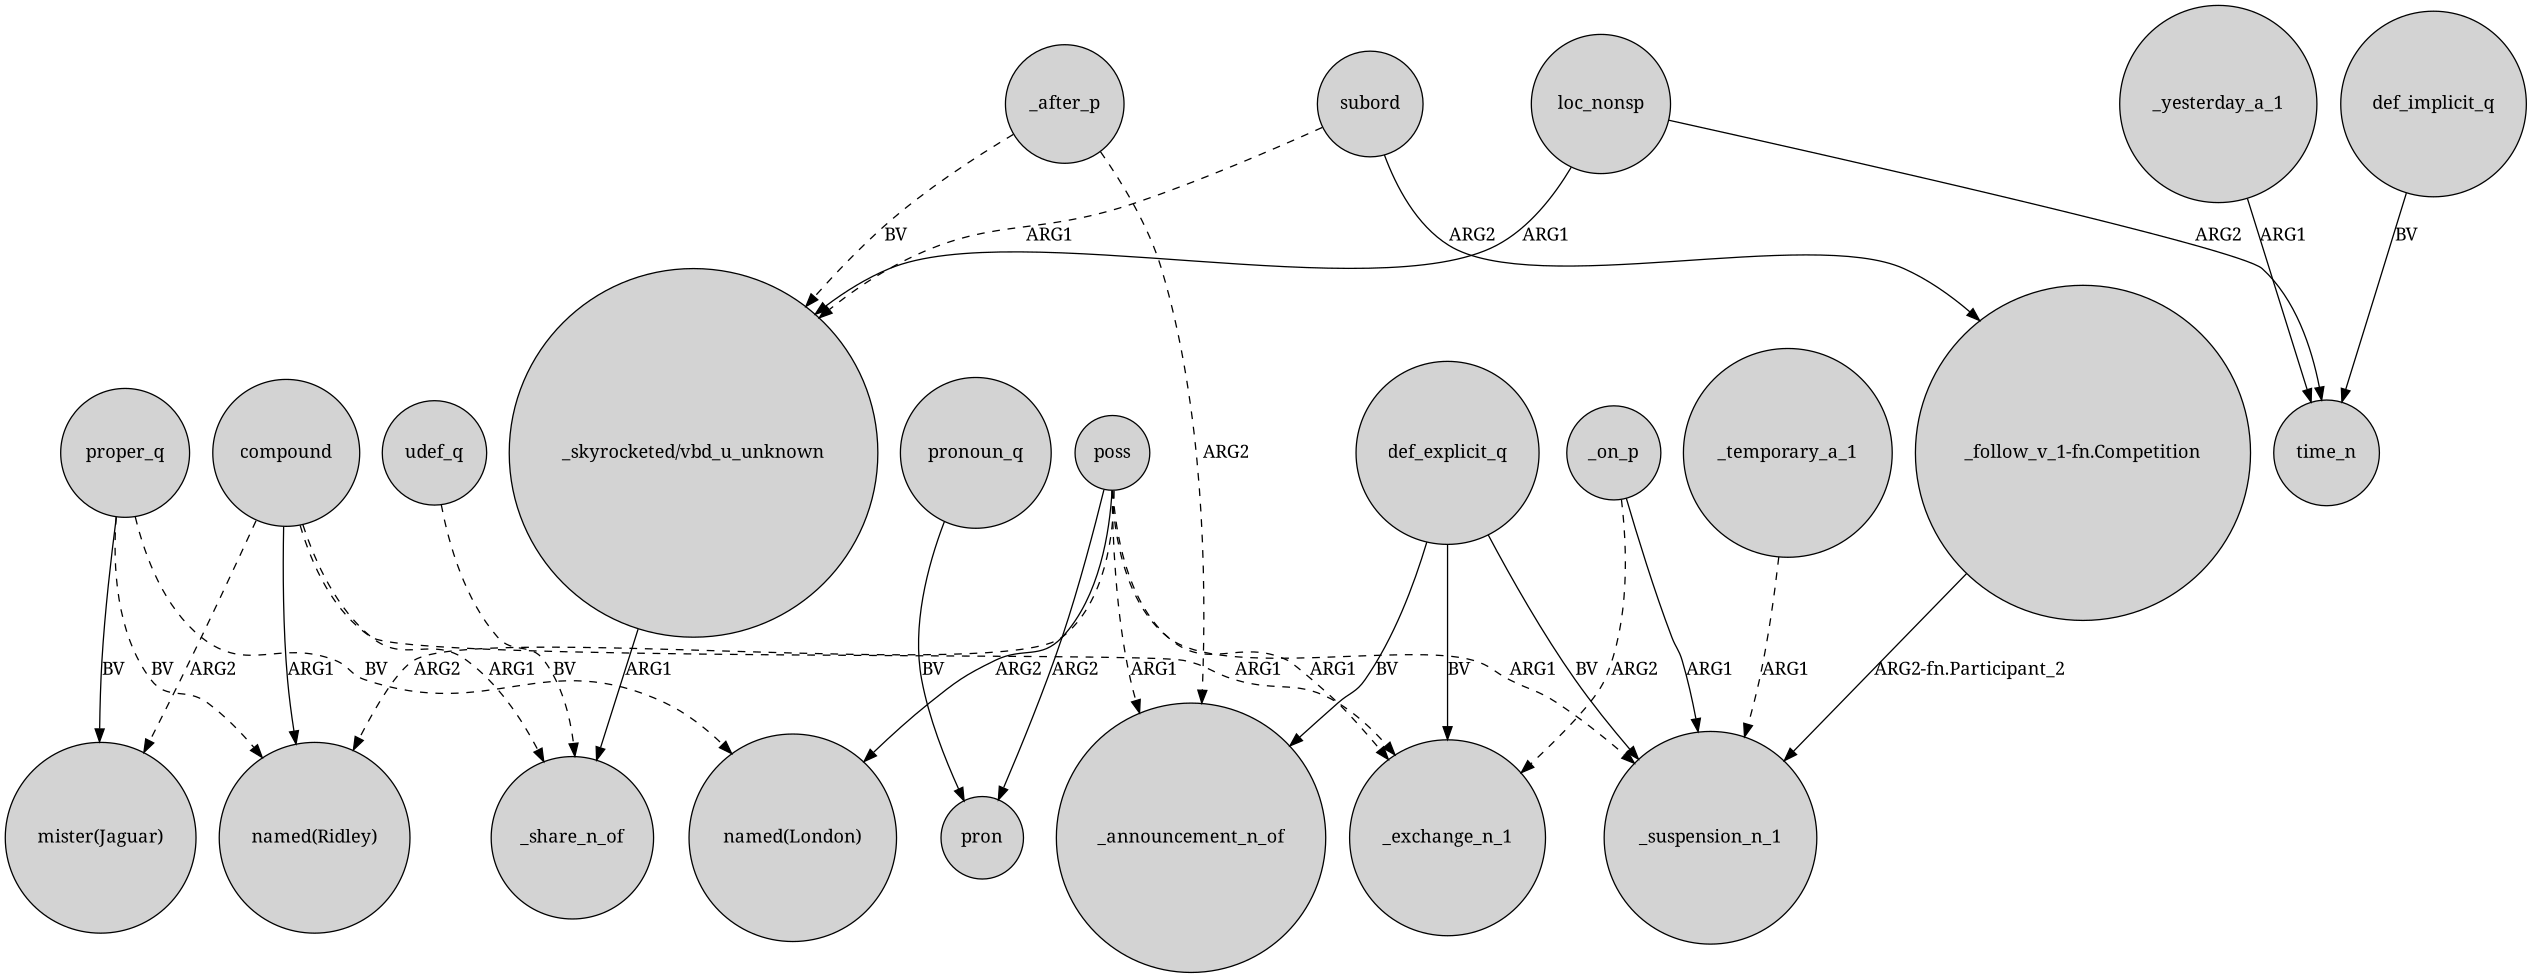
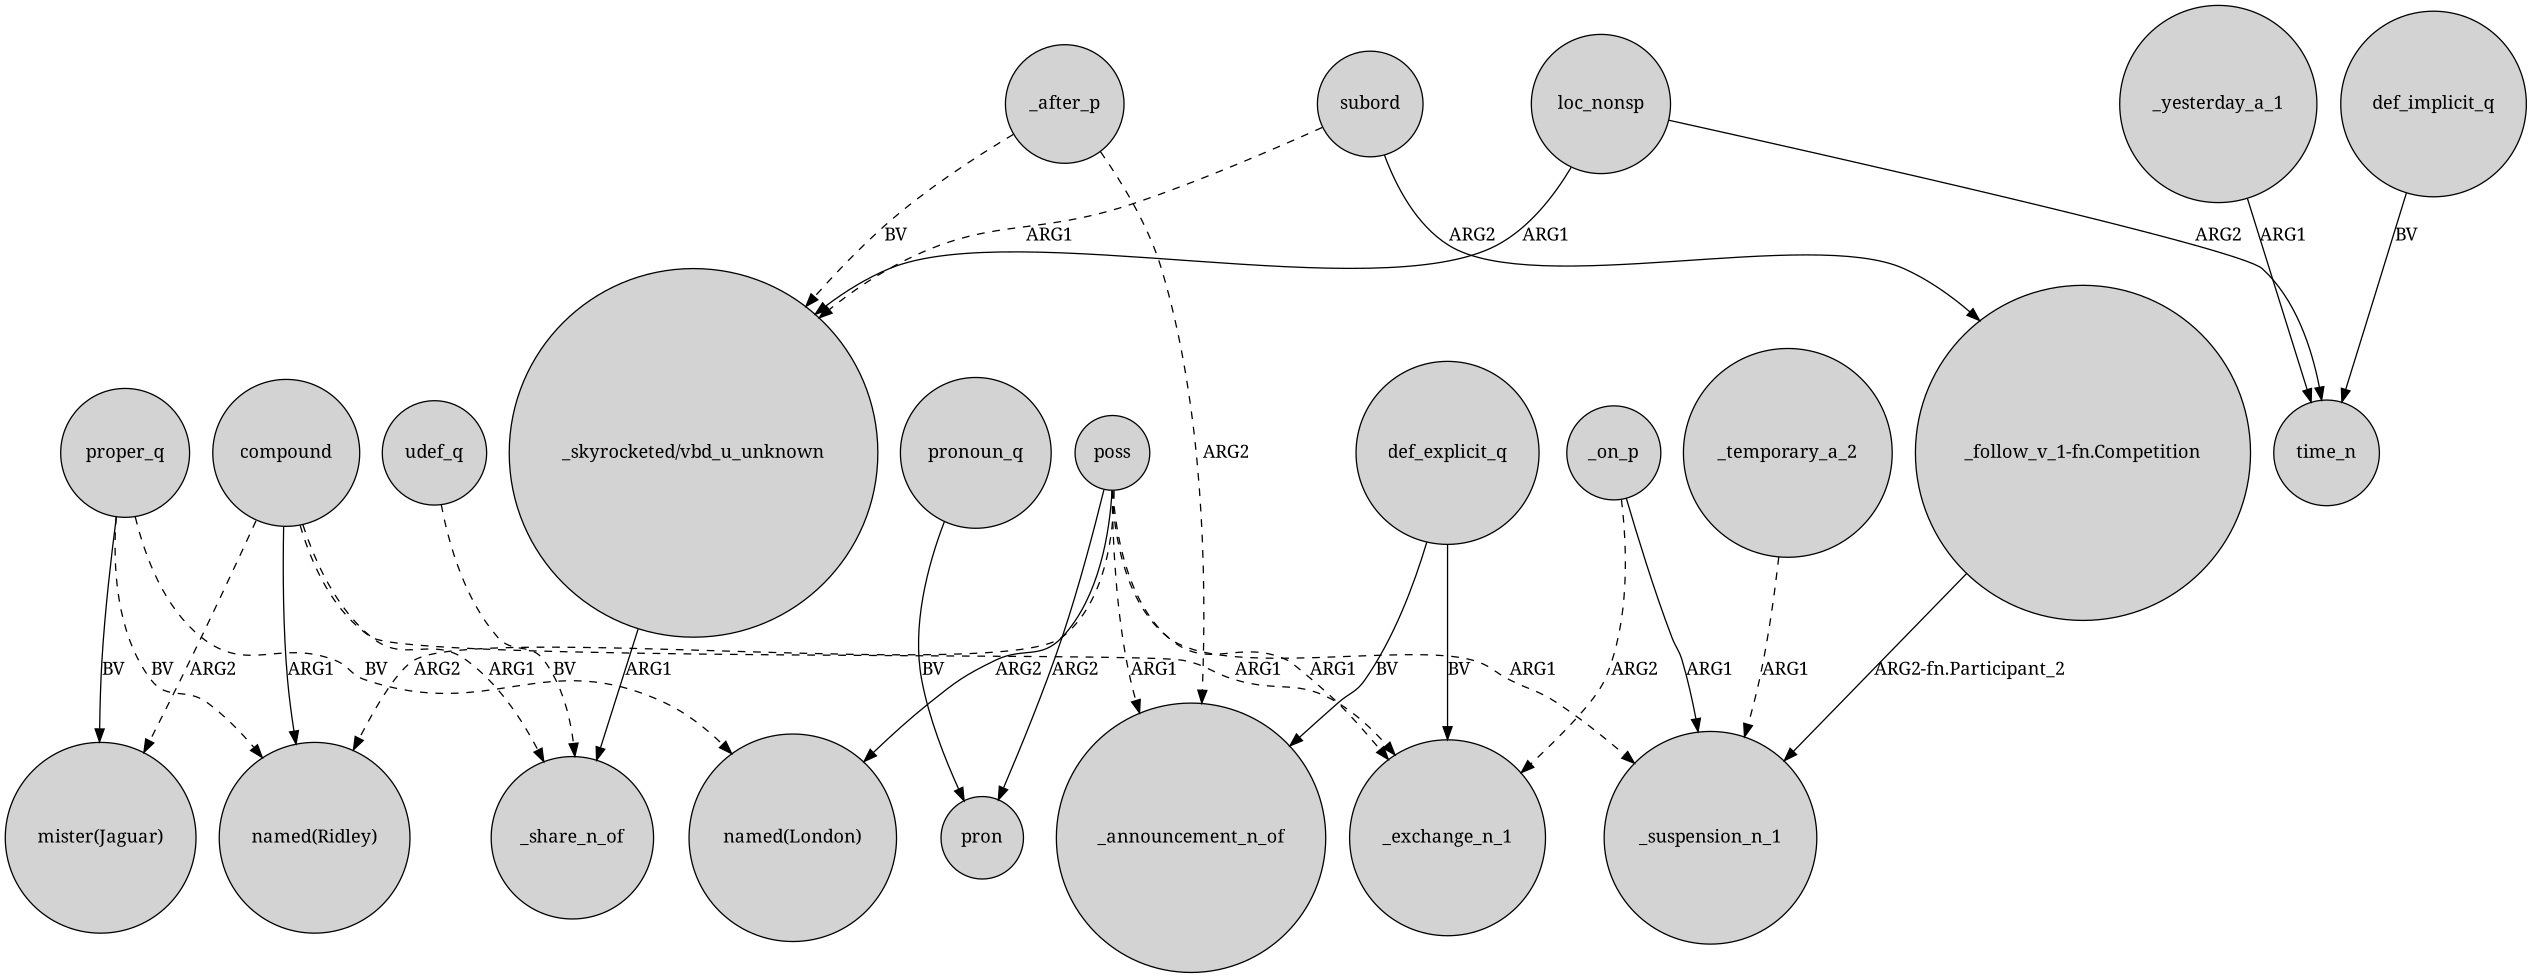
(1788, 453) -> (1788, 453)
(1553, 646) -> none
